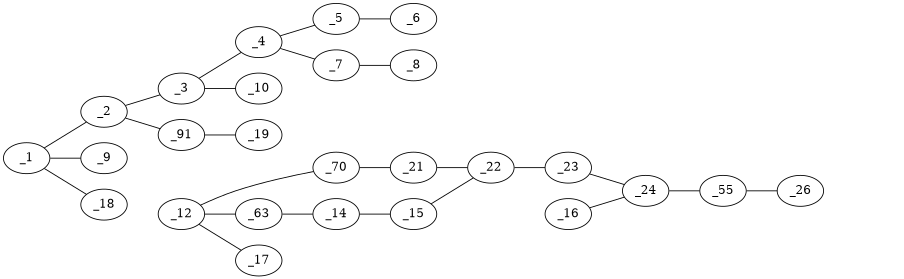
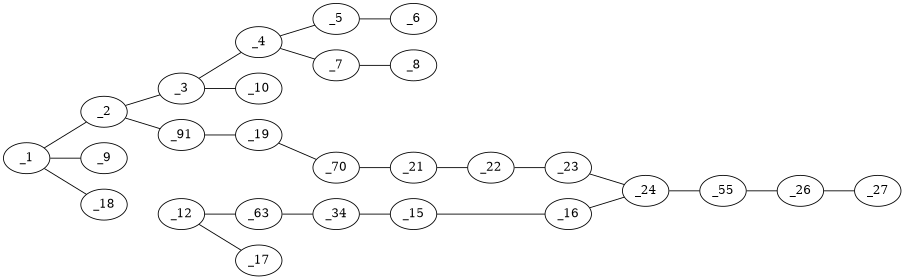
(256, 185) -> (297, 151)
(452, 191) -> (491, 214)
none -> (878, 191)
(336, 214) -> (336, 214)
